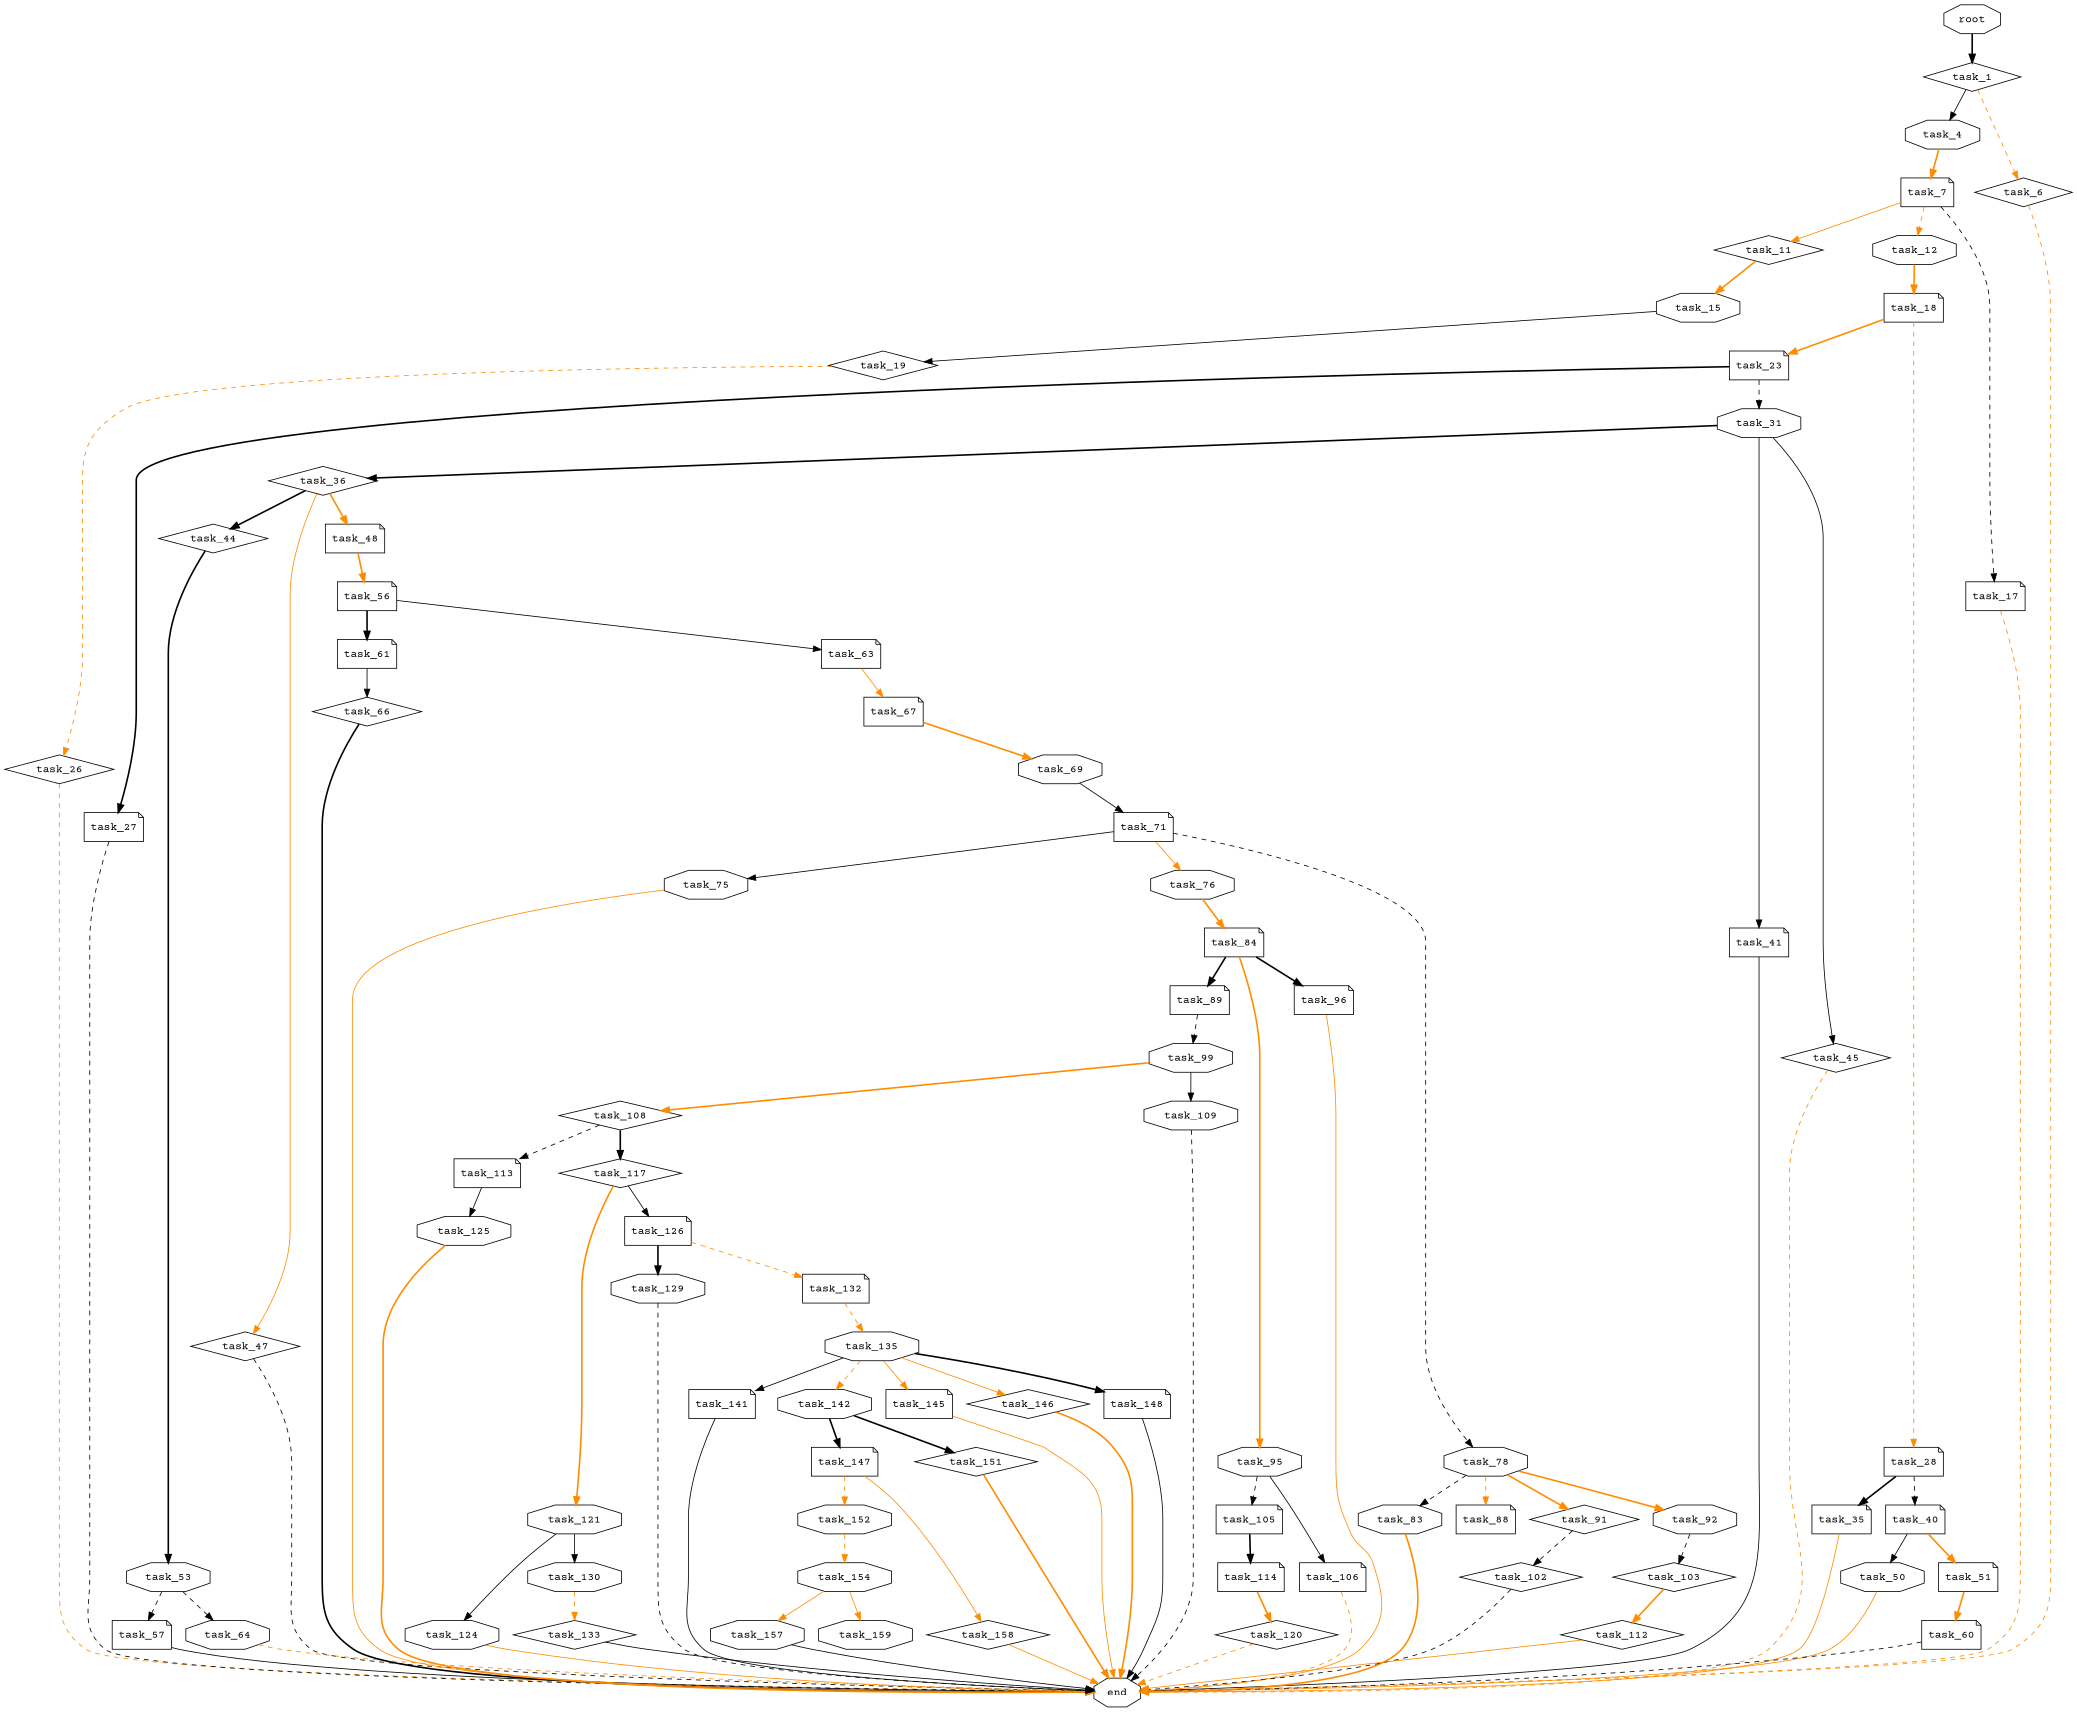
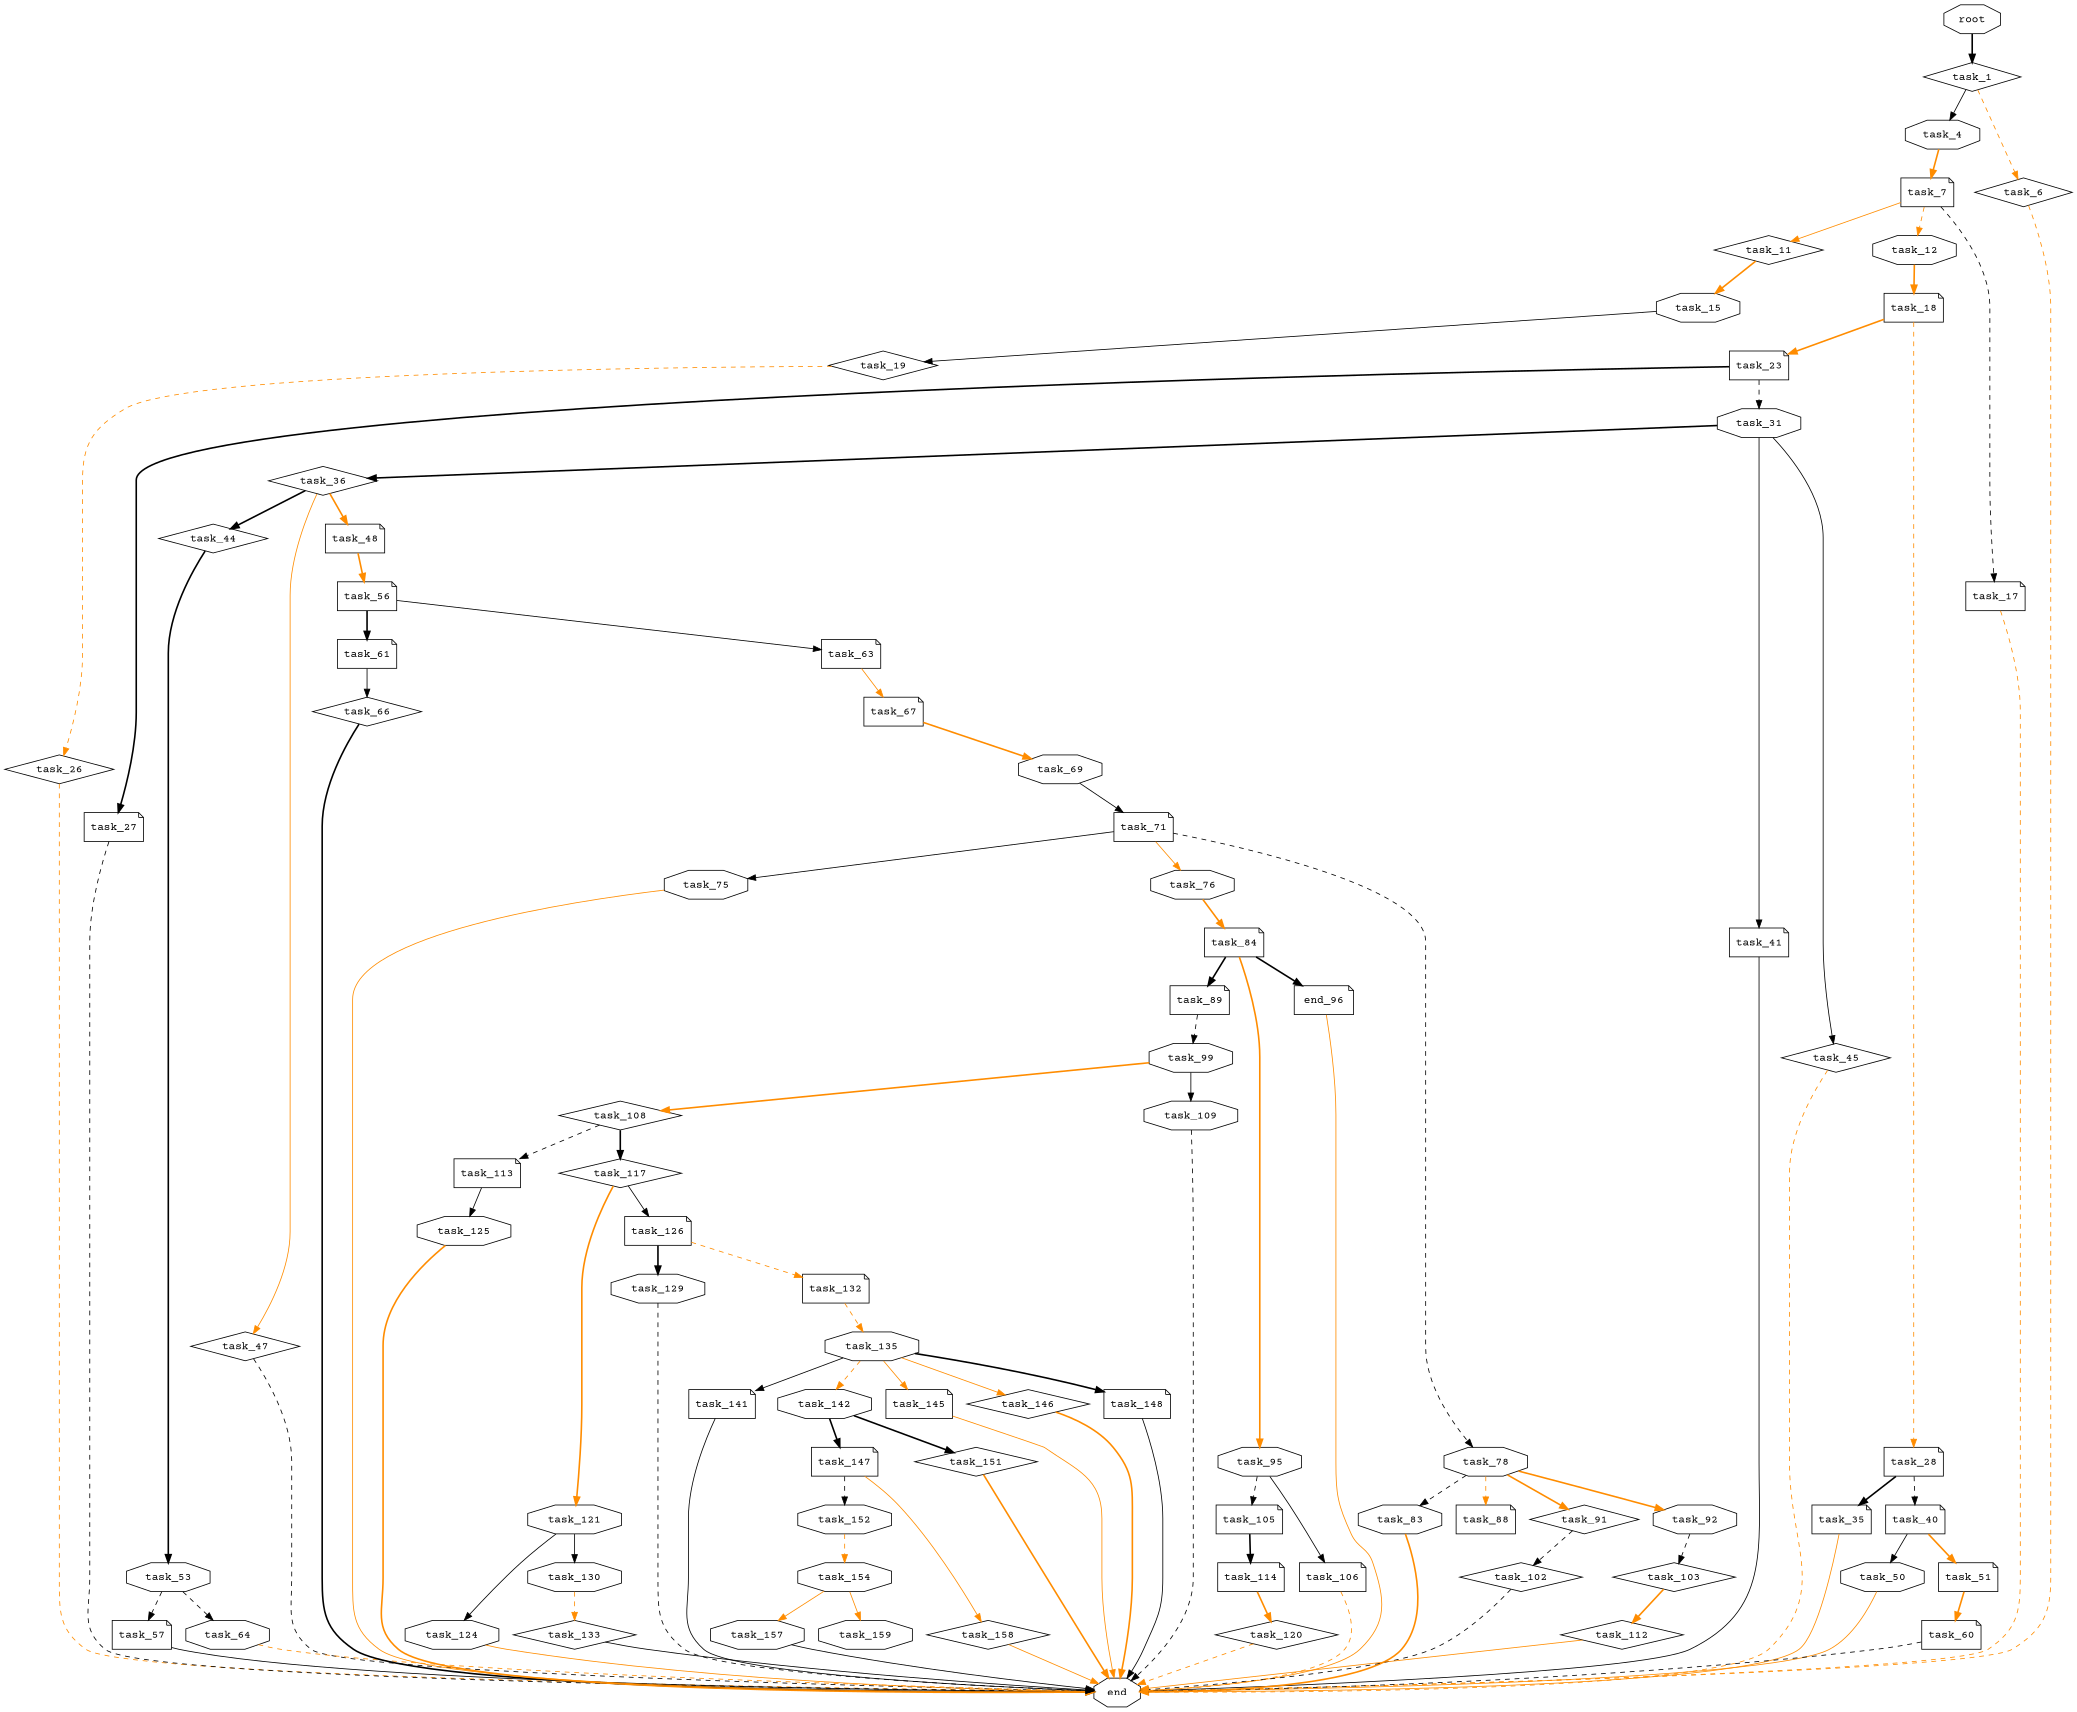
(1324, 1000) -> (1324, 1000)
(845, 1487) -> (845, 1487)
